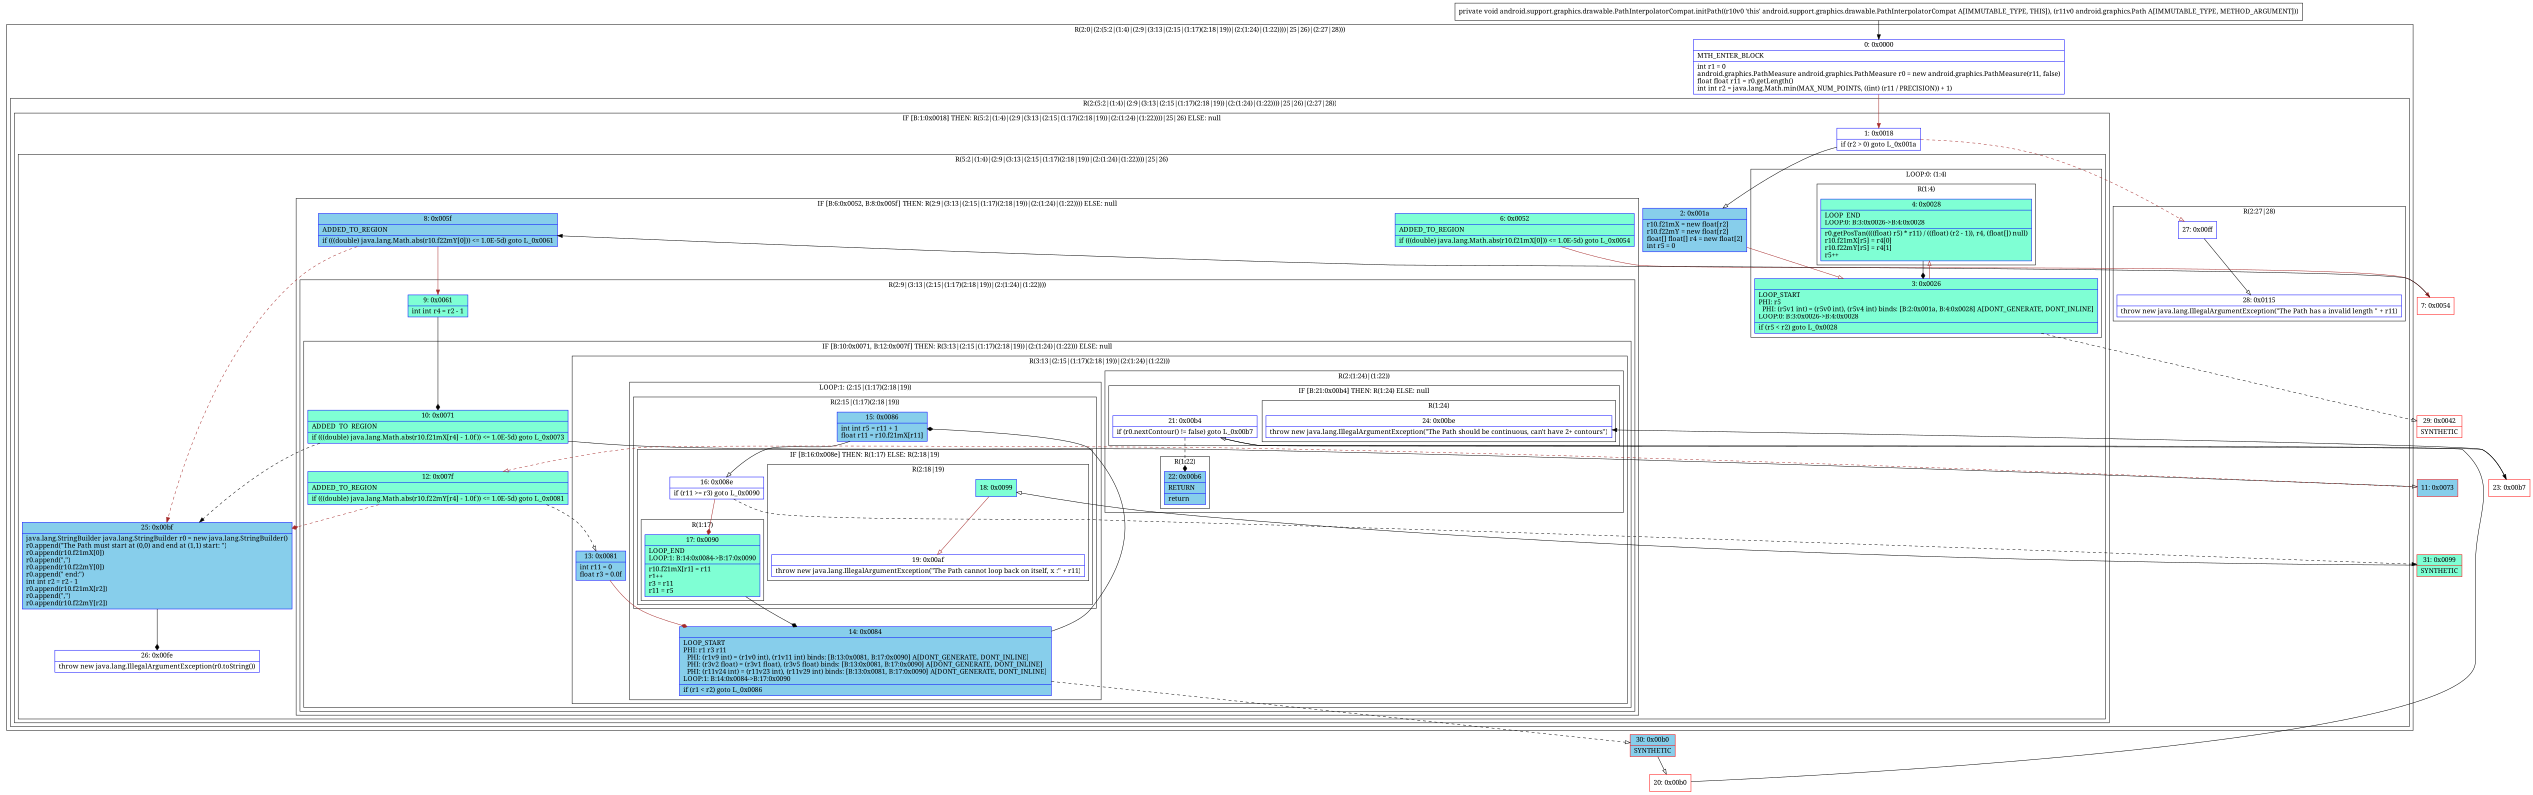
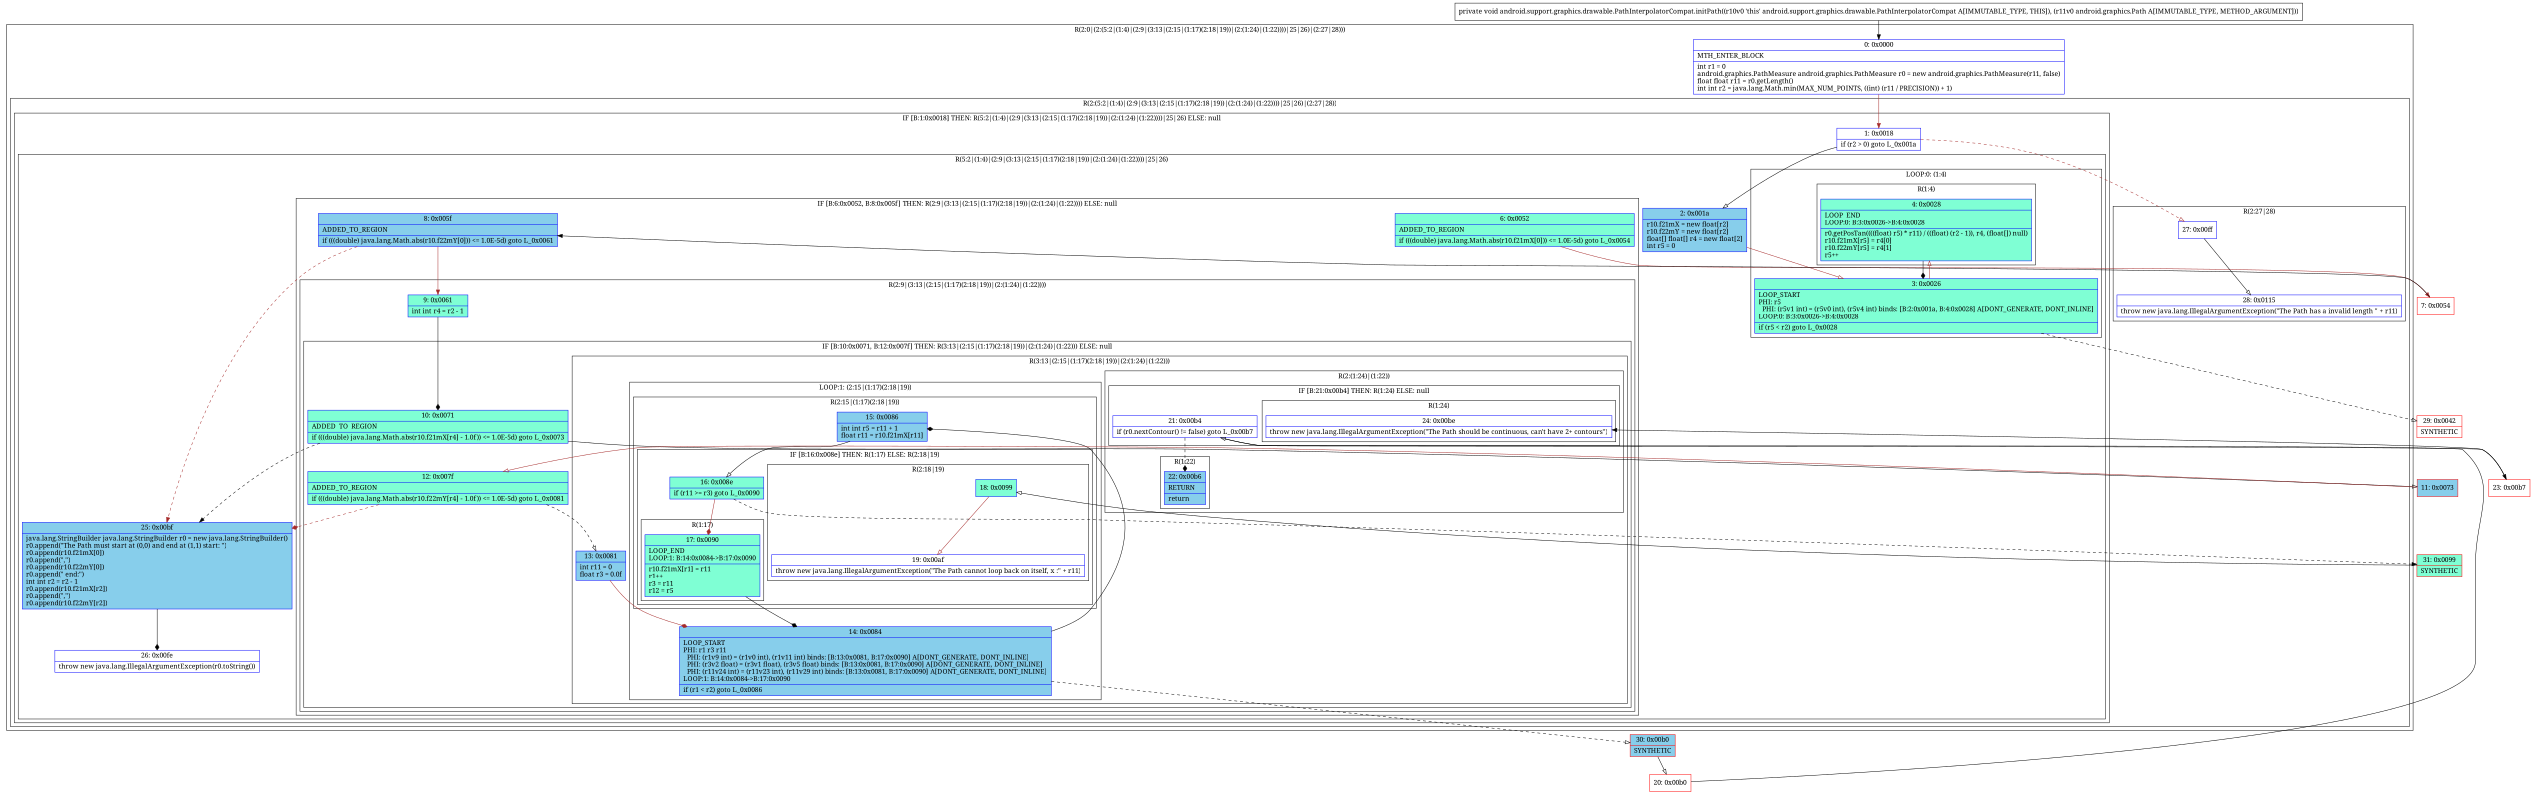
(1462, 453) -> (1462, 453)
(717, 488) -> (717, 488)
(661, 591) -> (661, 591)
